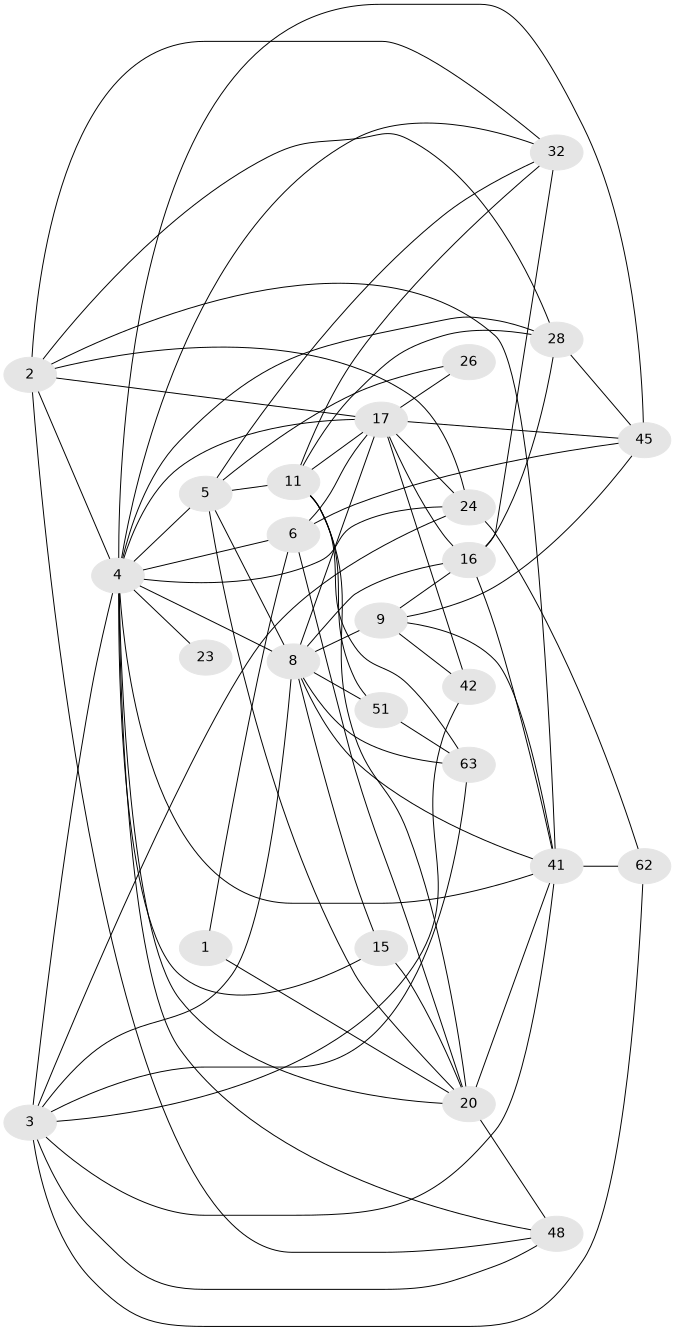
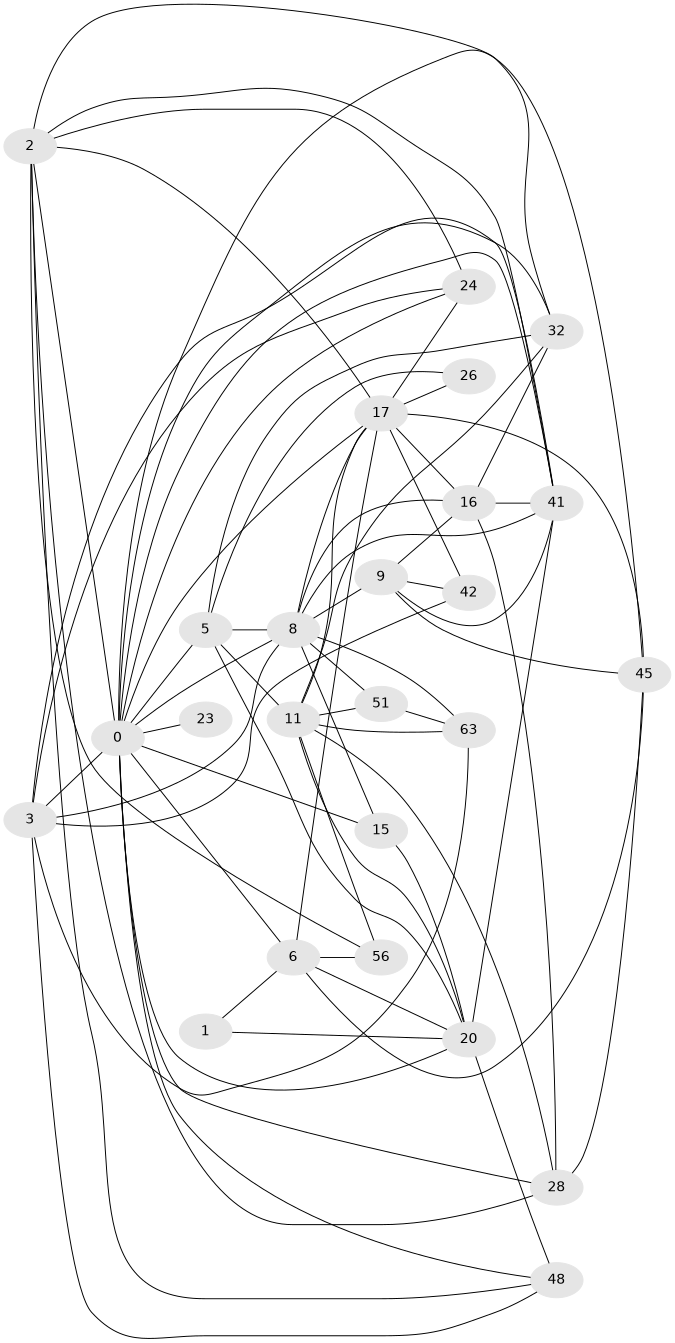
(118, 576) -> (118, 738)
(644, 866) -> none
none -> (381, 957)
